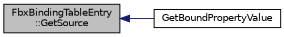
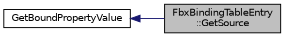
(142, 19) -> (152, 19)
